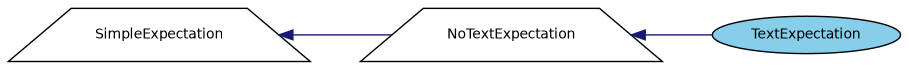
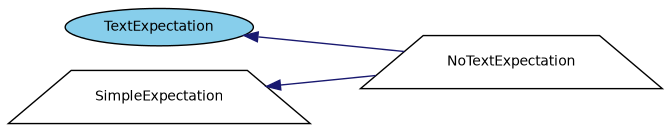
(679, 35) -> (331, 44)
